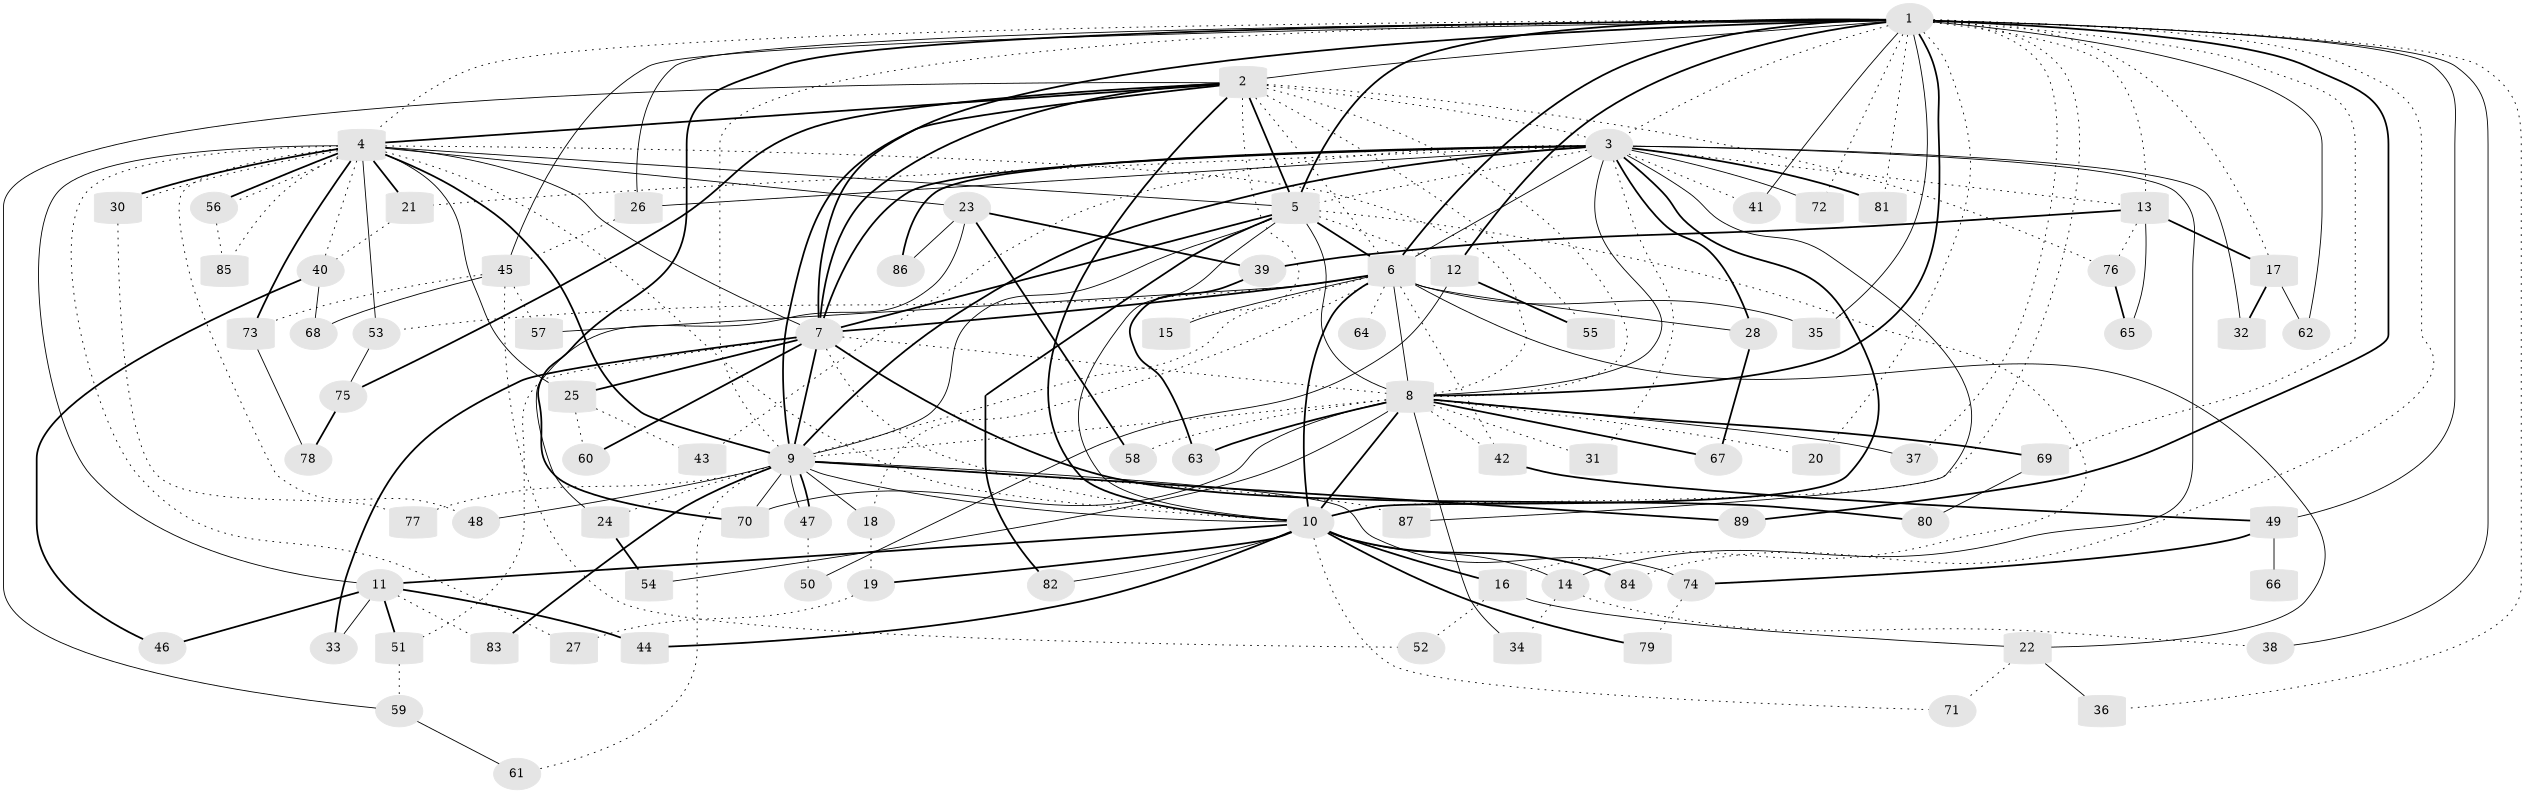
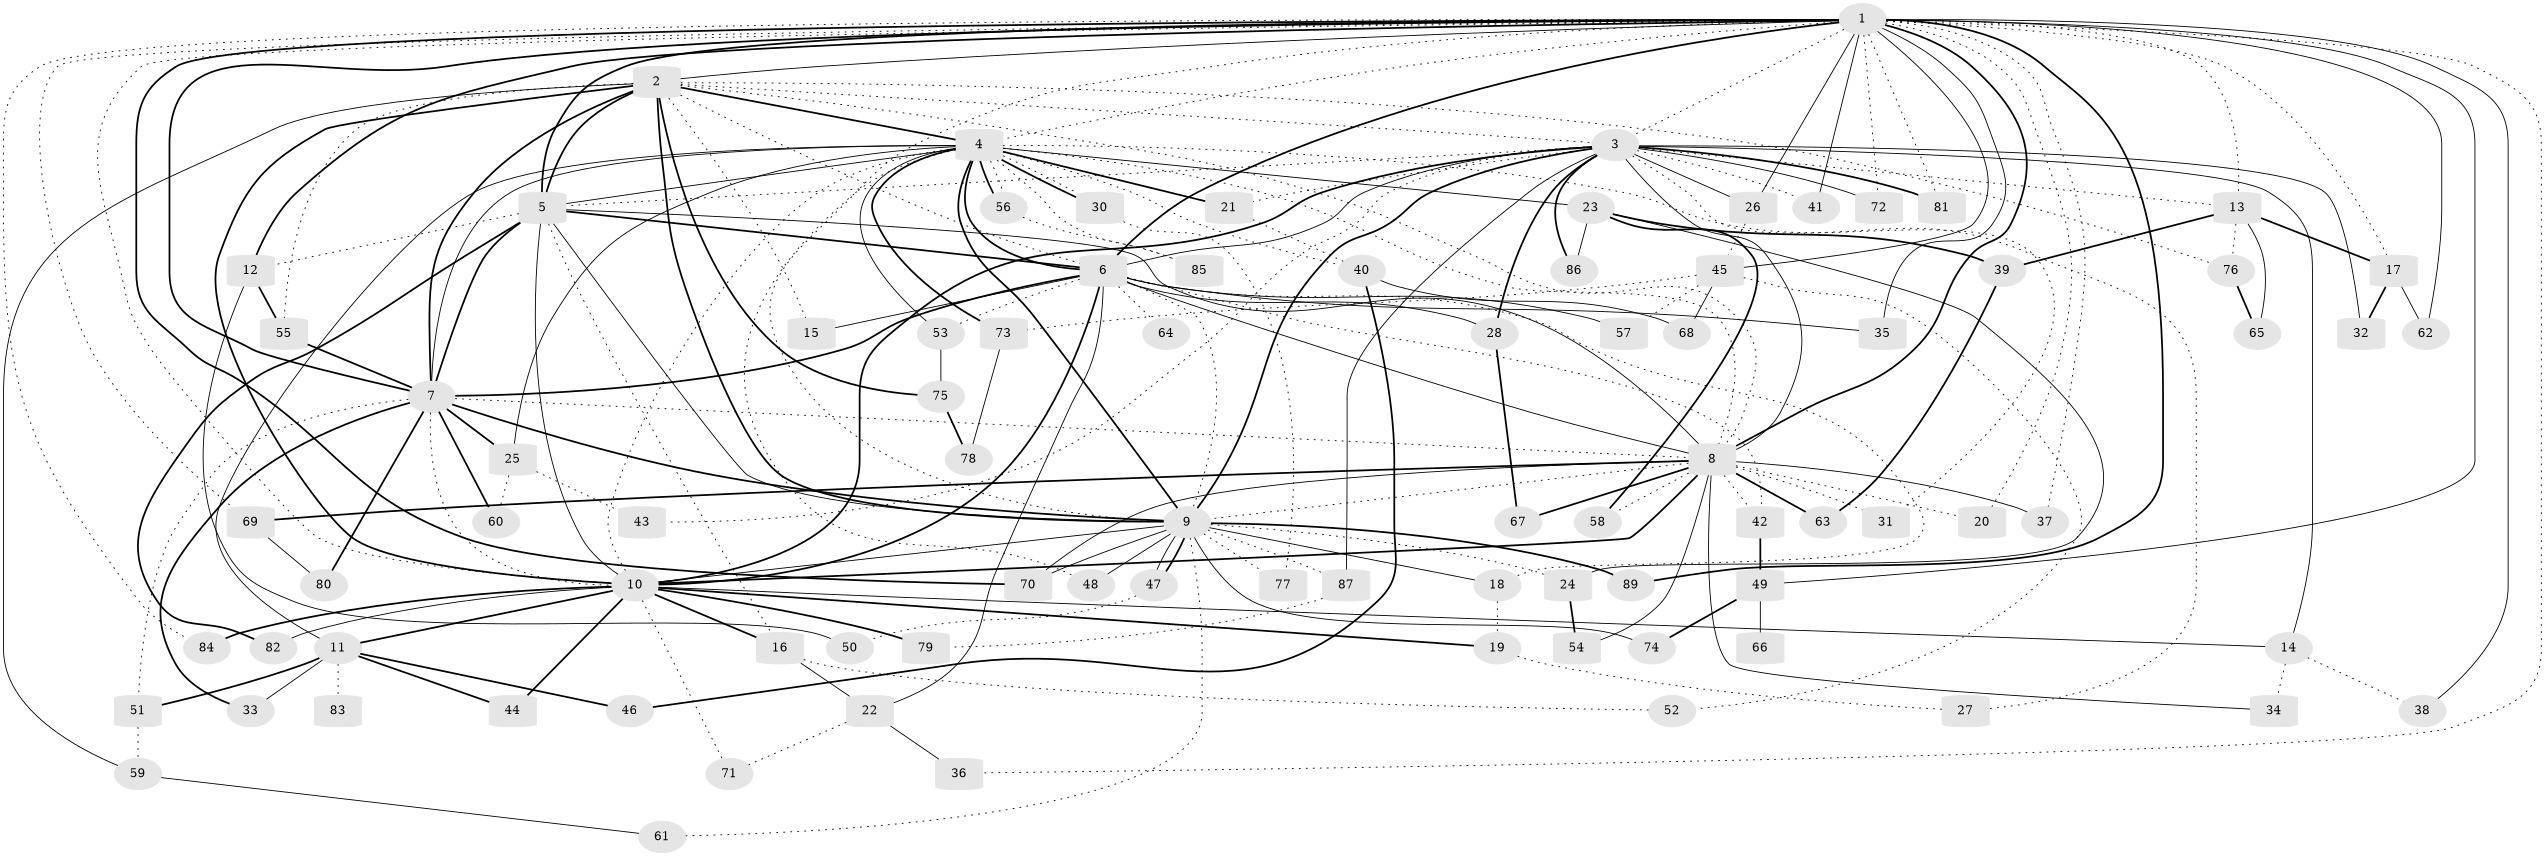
(1168, 160) -> (360, 366)
none -> (992, 243)
(636, 540) -> none
(1673, 612) -> (1138, 634)
